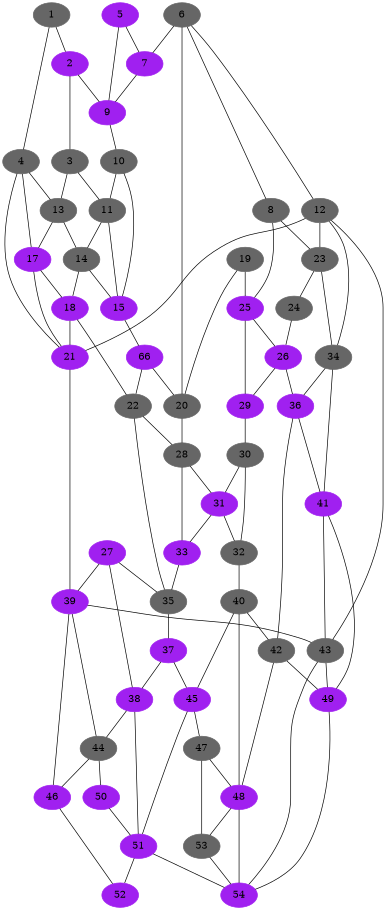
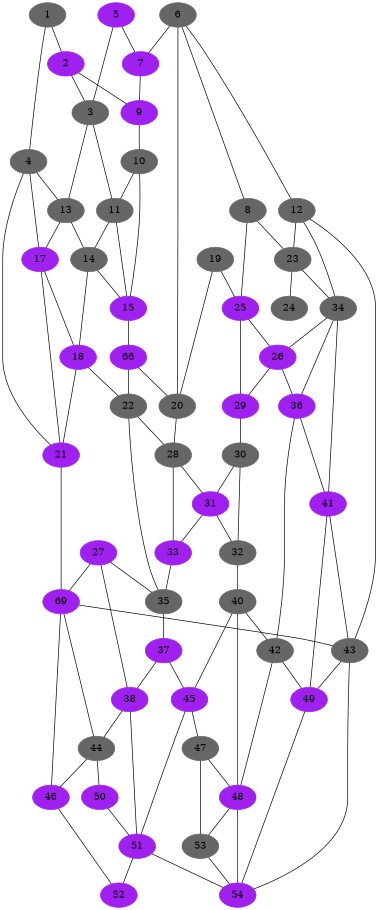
(114, 64) -> (103, 64)
(189, 273) -> none
(289, 333) -> (308, 333)
(70, 602) -> (61, 602)
